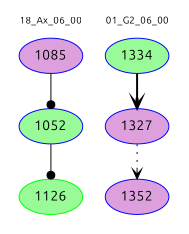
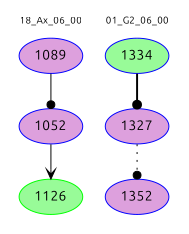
(51, 56) -> (51, 56)
(137, 86) -> (137, 87)
(51, 126) -> (51, 126)
(137, 157) -> (137, 158)
(51, 158) -> (51, 157)
